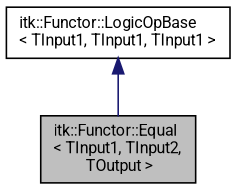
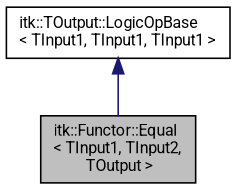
(118, 33) -> (118, 33)
